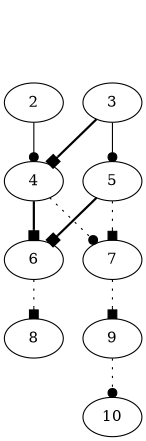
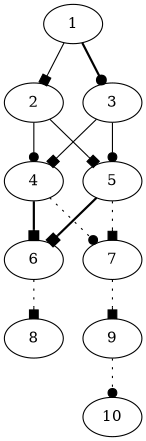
none -> (73, 24)
none -> (68, 137)
(77, 138) -> (78, 137)
